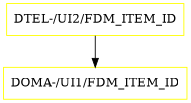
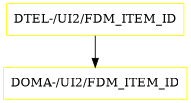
(95, 83) -> (95, 83)
